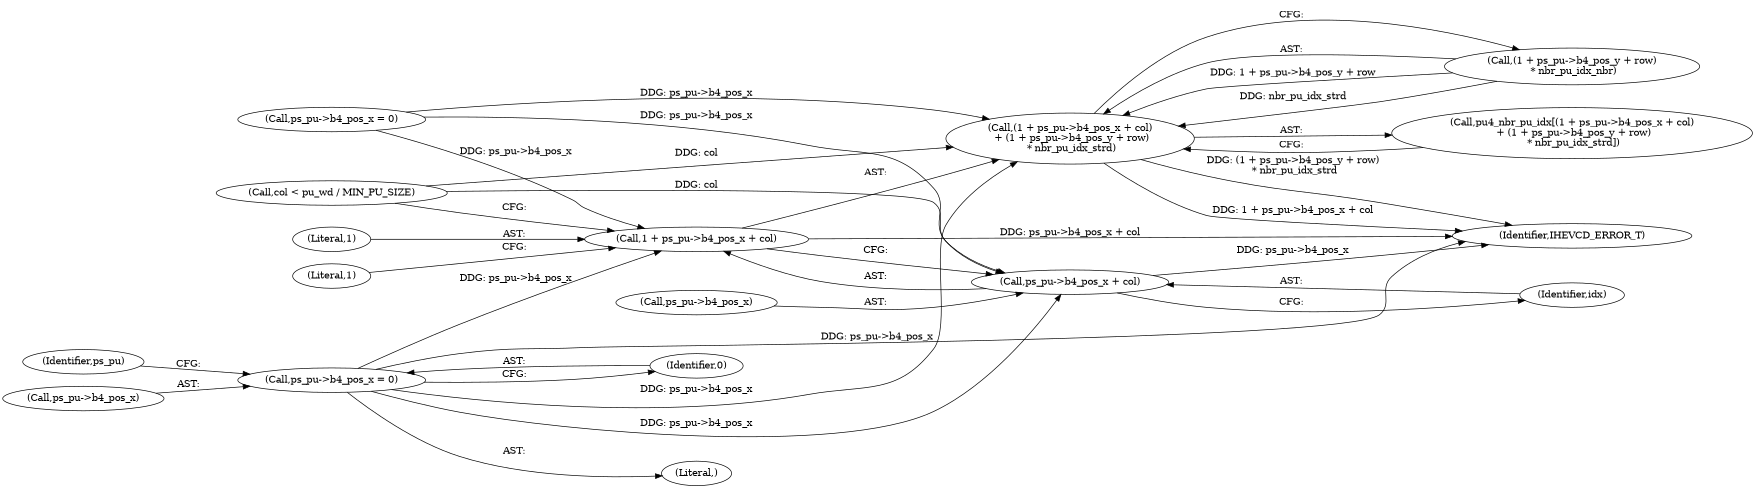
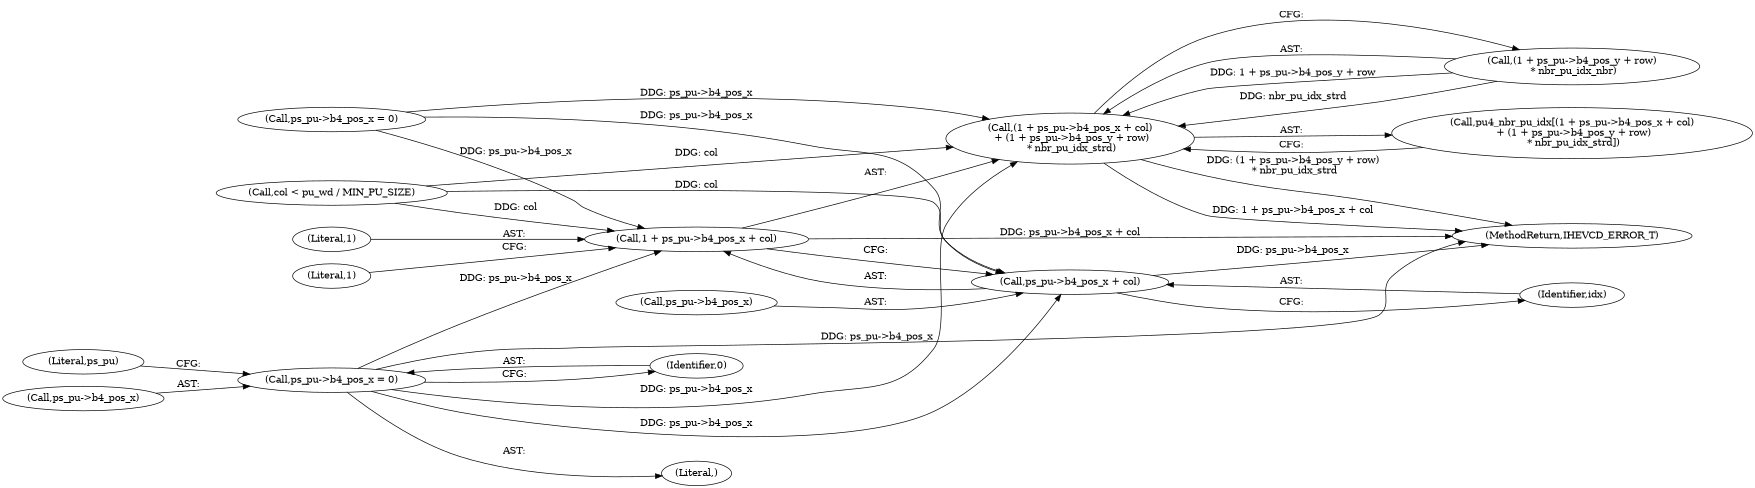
(516, 208) -> (516, 208)
(1572, 236) -> (1572, 236)
(83, 362) -> (83, 362)
